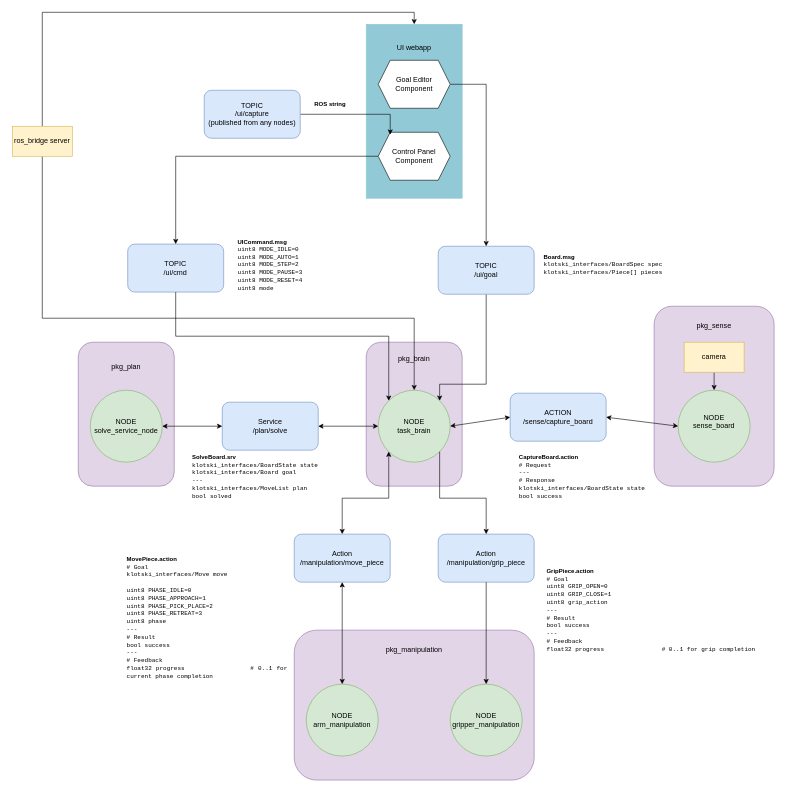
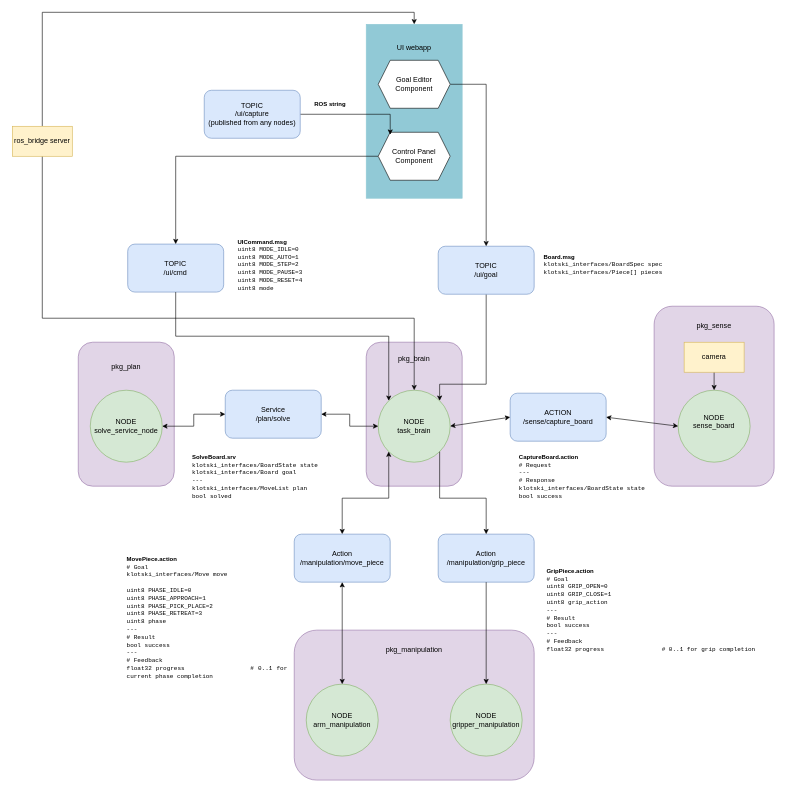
(270, 426) -> (273, 414)
